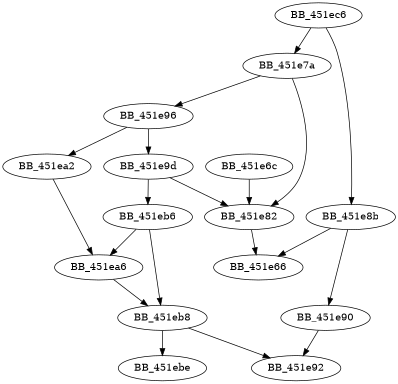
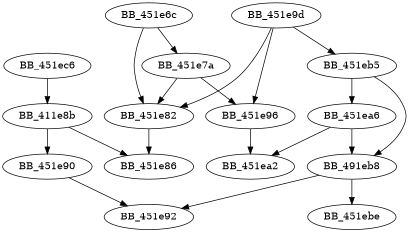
(305, 38) -> (165, 38)
(148, 138) -> (264, 62)
(71, 214) -> (304, 140)
(148, 217) -> (352, 66)
(351, 217) -> (47, 116)
(258, 267) -> (149, 167)
(162, 318) -> (352, 167)
